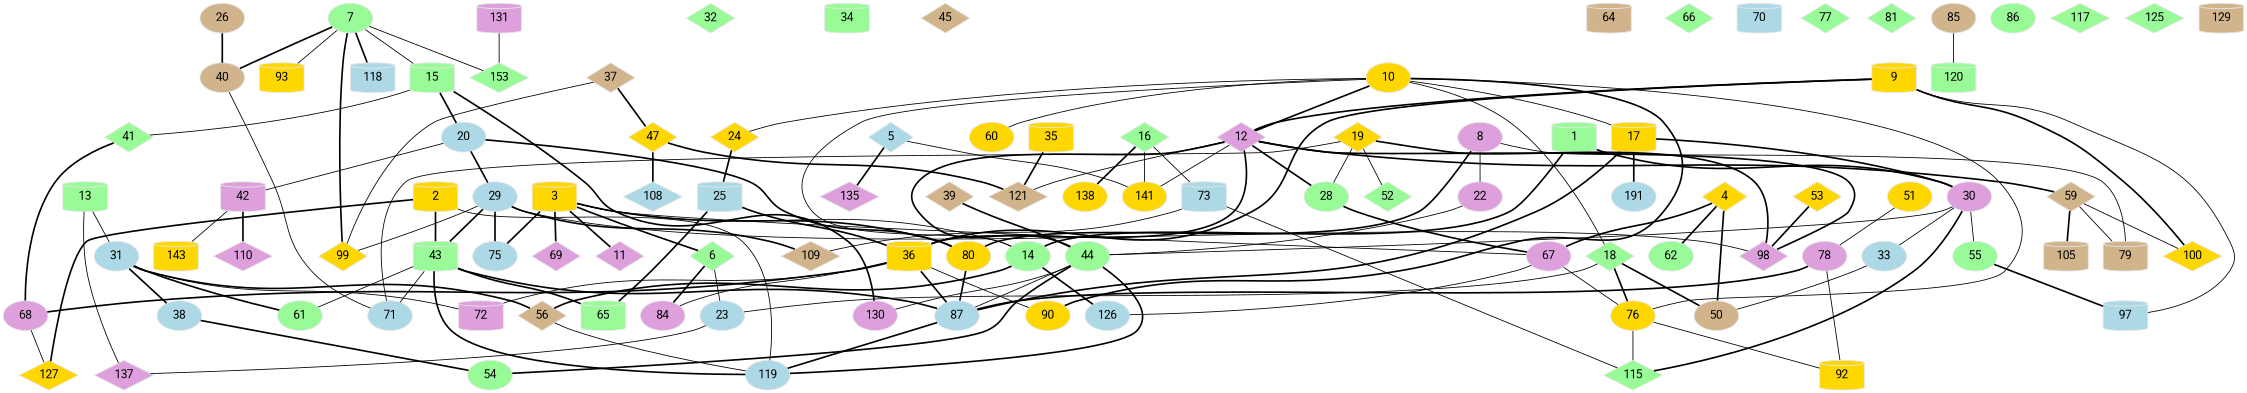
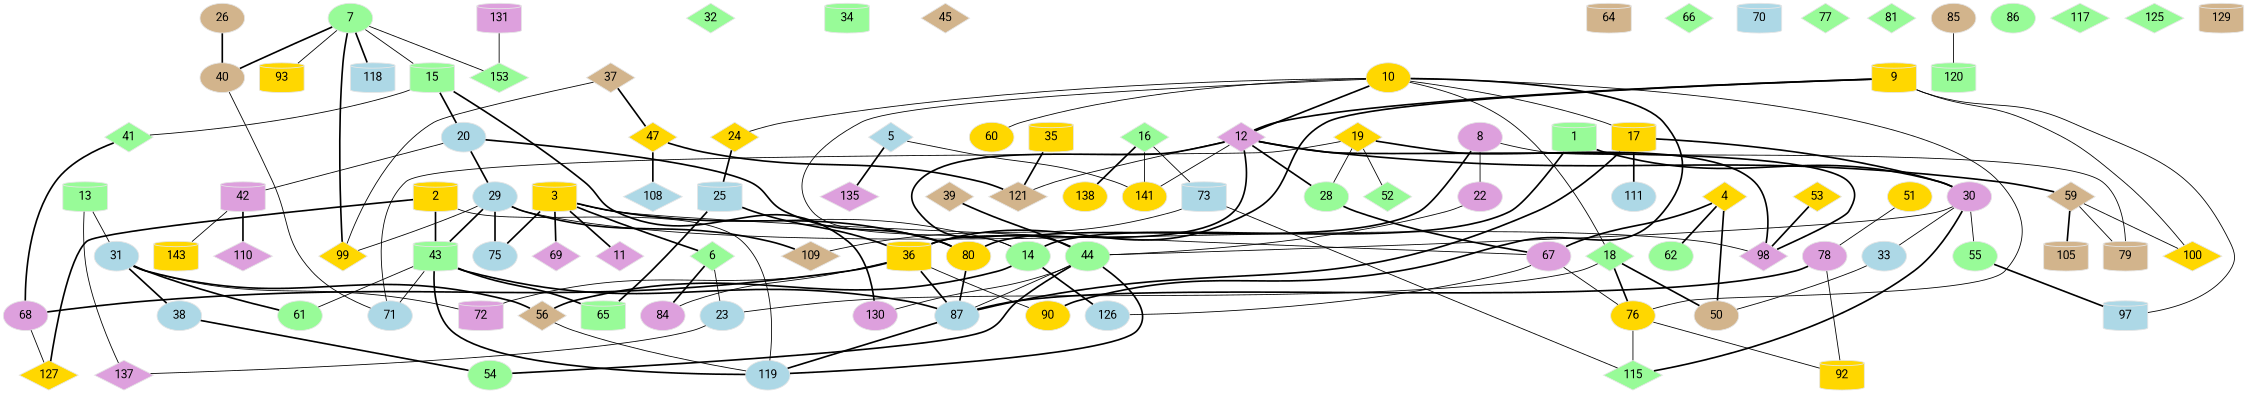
(2067, 139) -> (2067, 139)
(1634, 197) -> (1634, 197)
